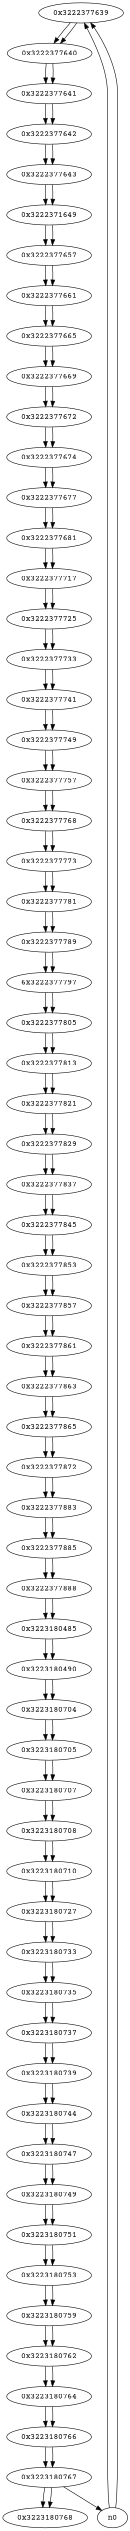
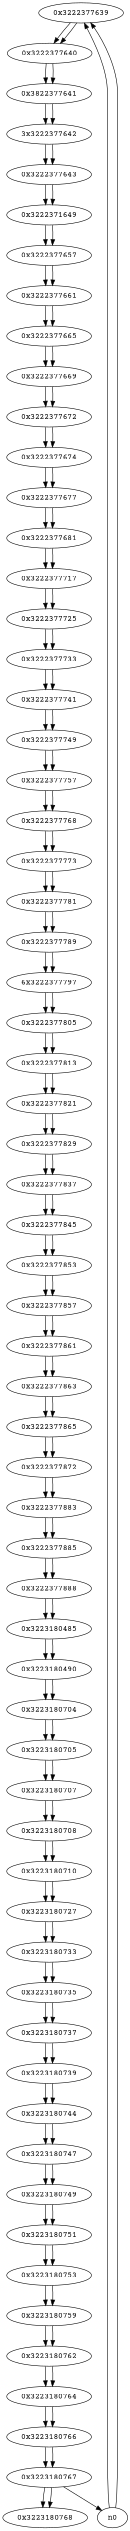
(49, 94) -> (49, 94)
(49, 134) -> (49, 134)
